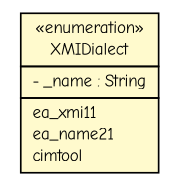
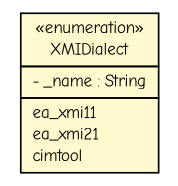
(73, 135) -> (66, 135)
